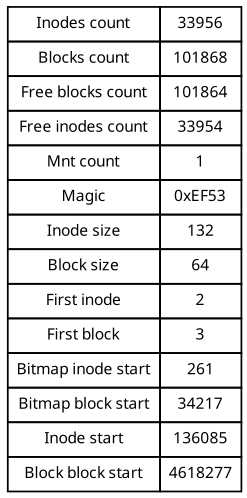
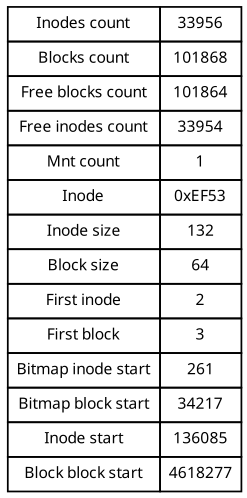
(84, 196) -> (84, 196)
